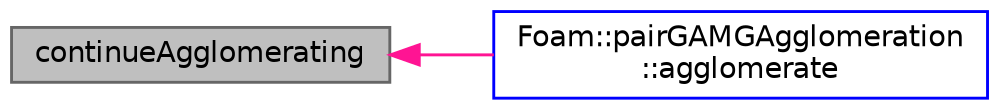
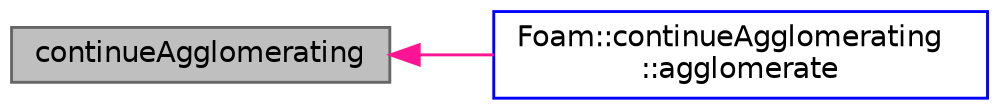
(741, 55) -> (741, 55)
